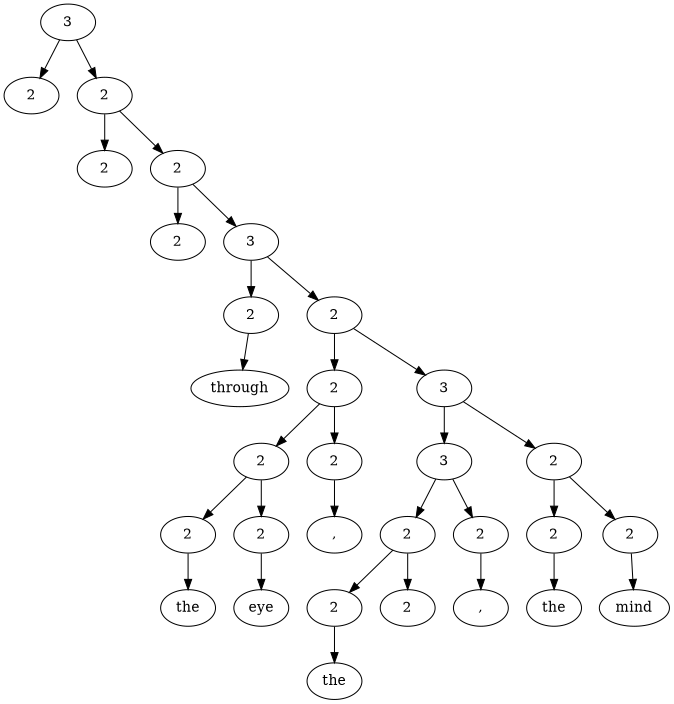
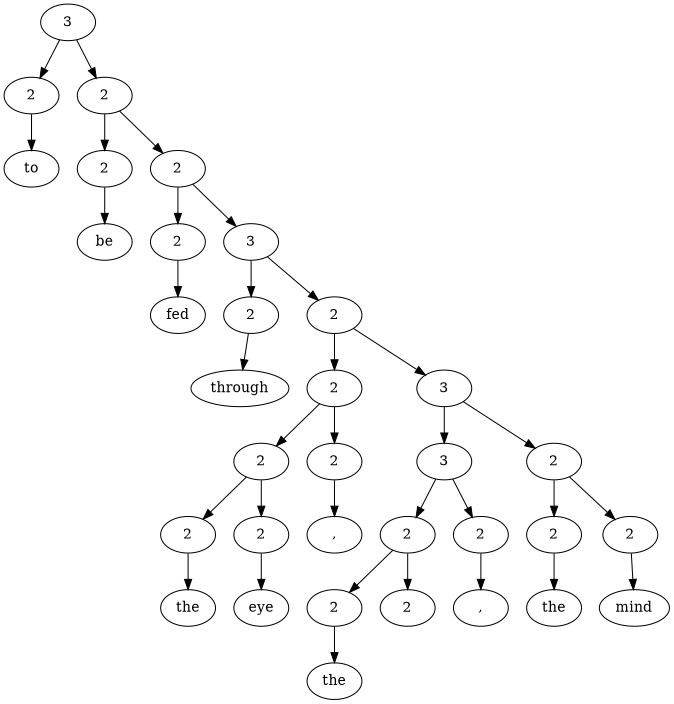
none -> (32, 169)
none -> (105, 242)
none -> (178, 315)
